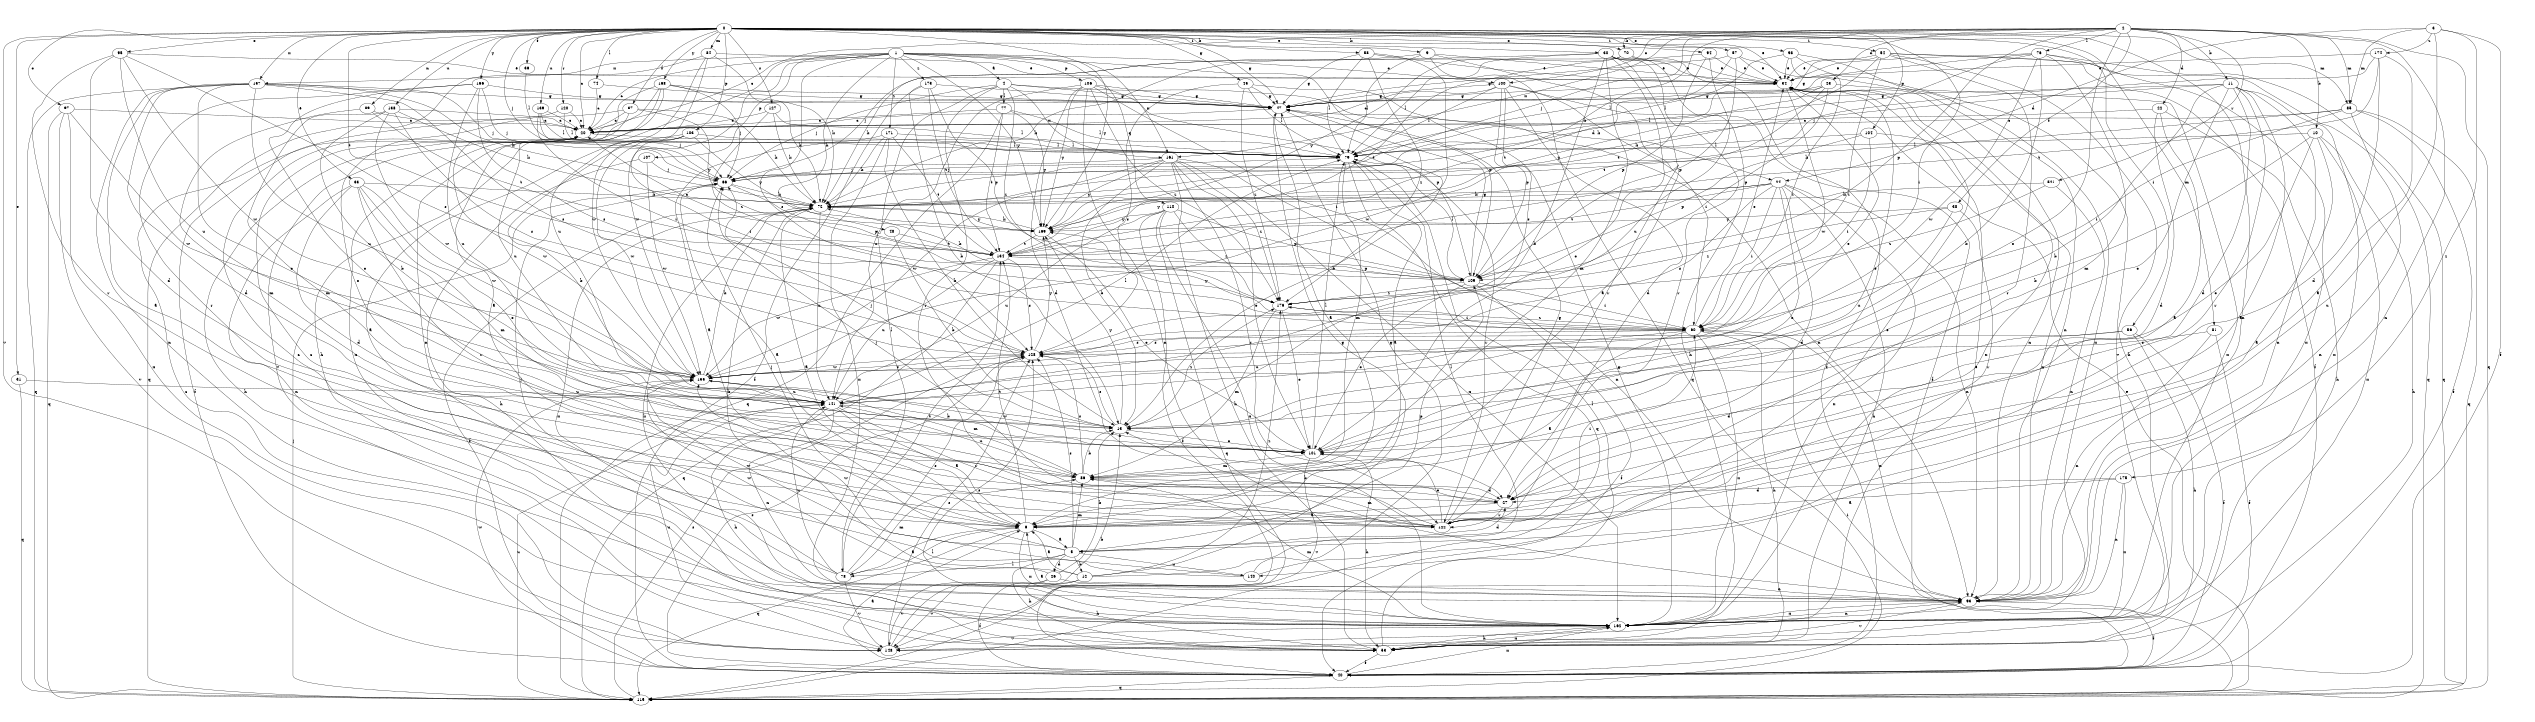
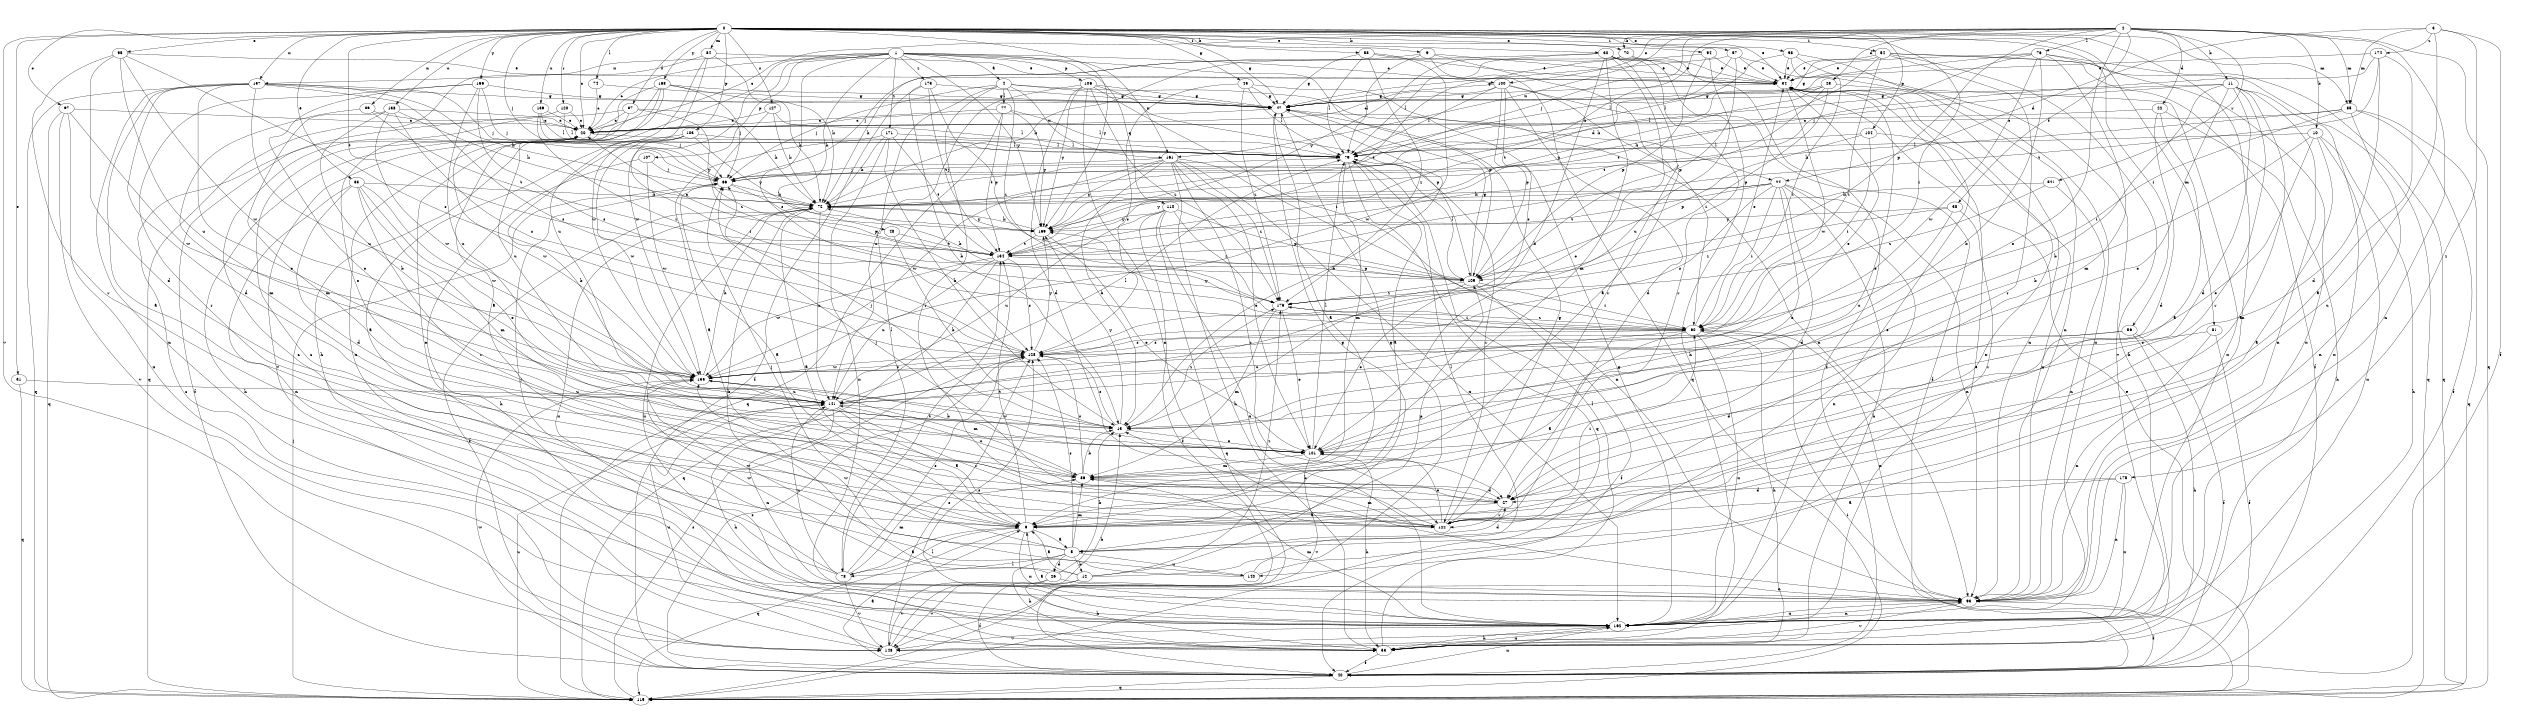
(527, 68) -> none
